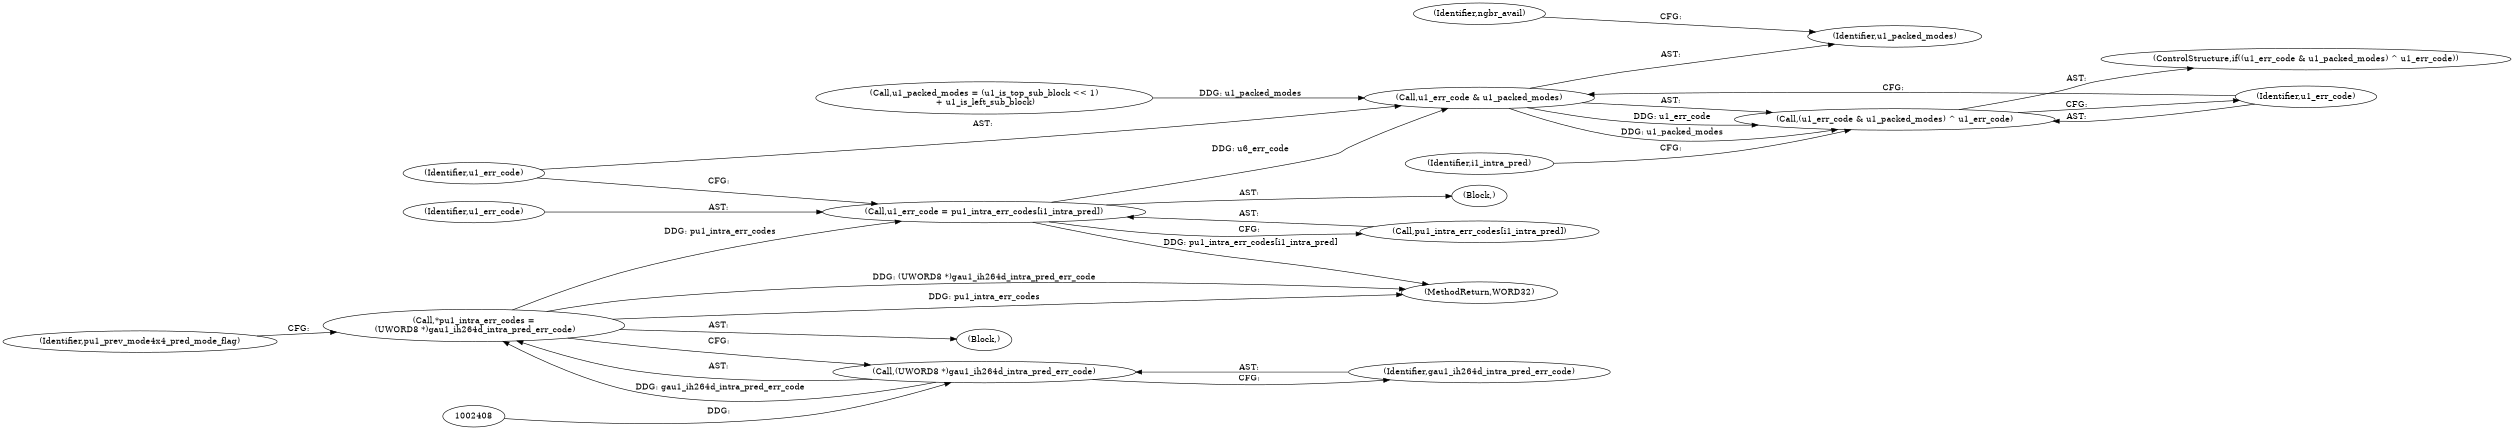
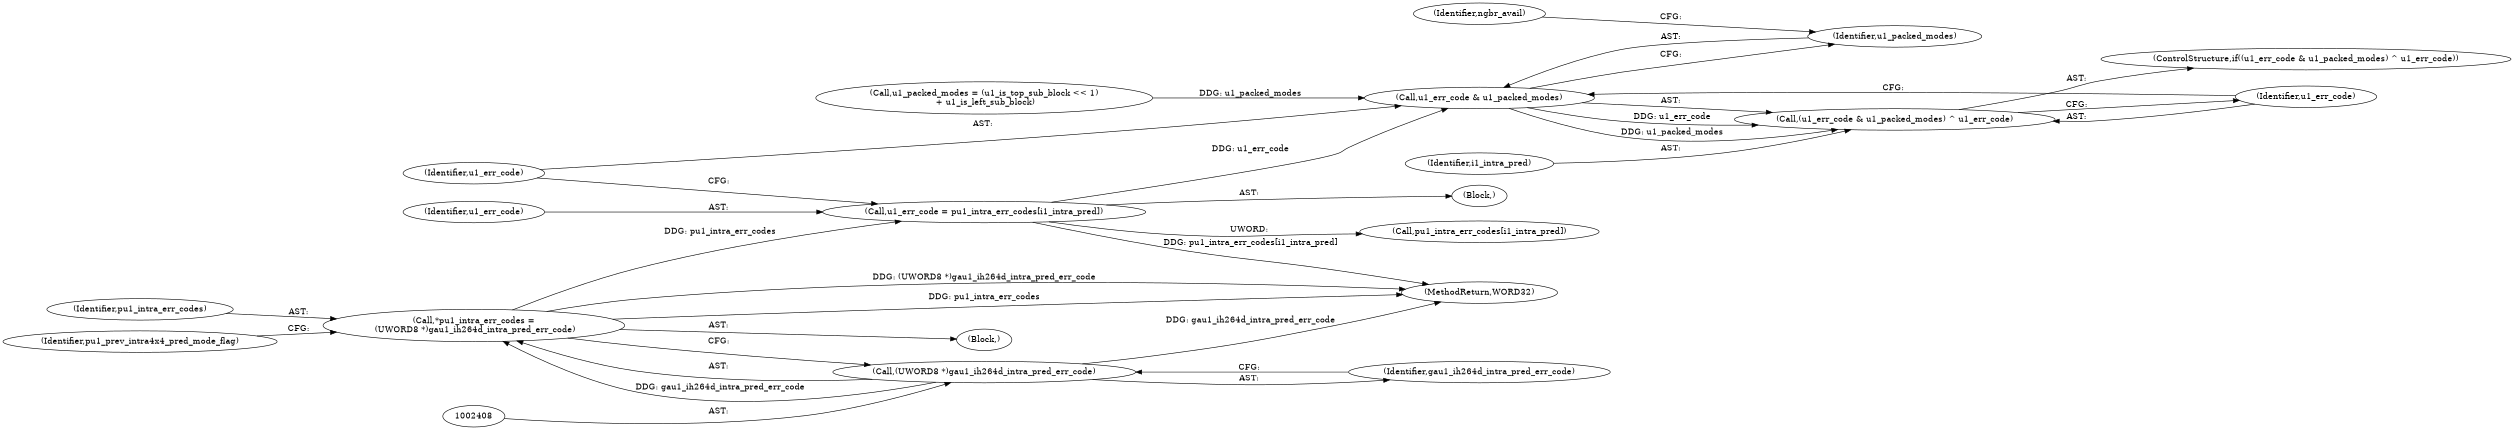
none -> (1656, 45)
(1672, 55) -> (1672, 55)
(1672, 148) -> (1672, 148)
(1251, 149) -> (1251, 149)
(1254, 222) -> none
(1251, 230) -> (1251, 230)
none -> (140, 309)
none -> (1260, 340)
(140, 342) -> (140, 342)
(1251, 368) -> (1251, 368)
(1251, 378) -> (1251, 378)
(720, 411) -> (720, 411)
